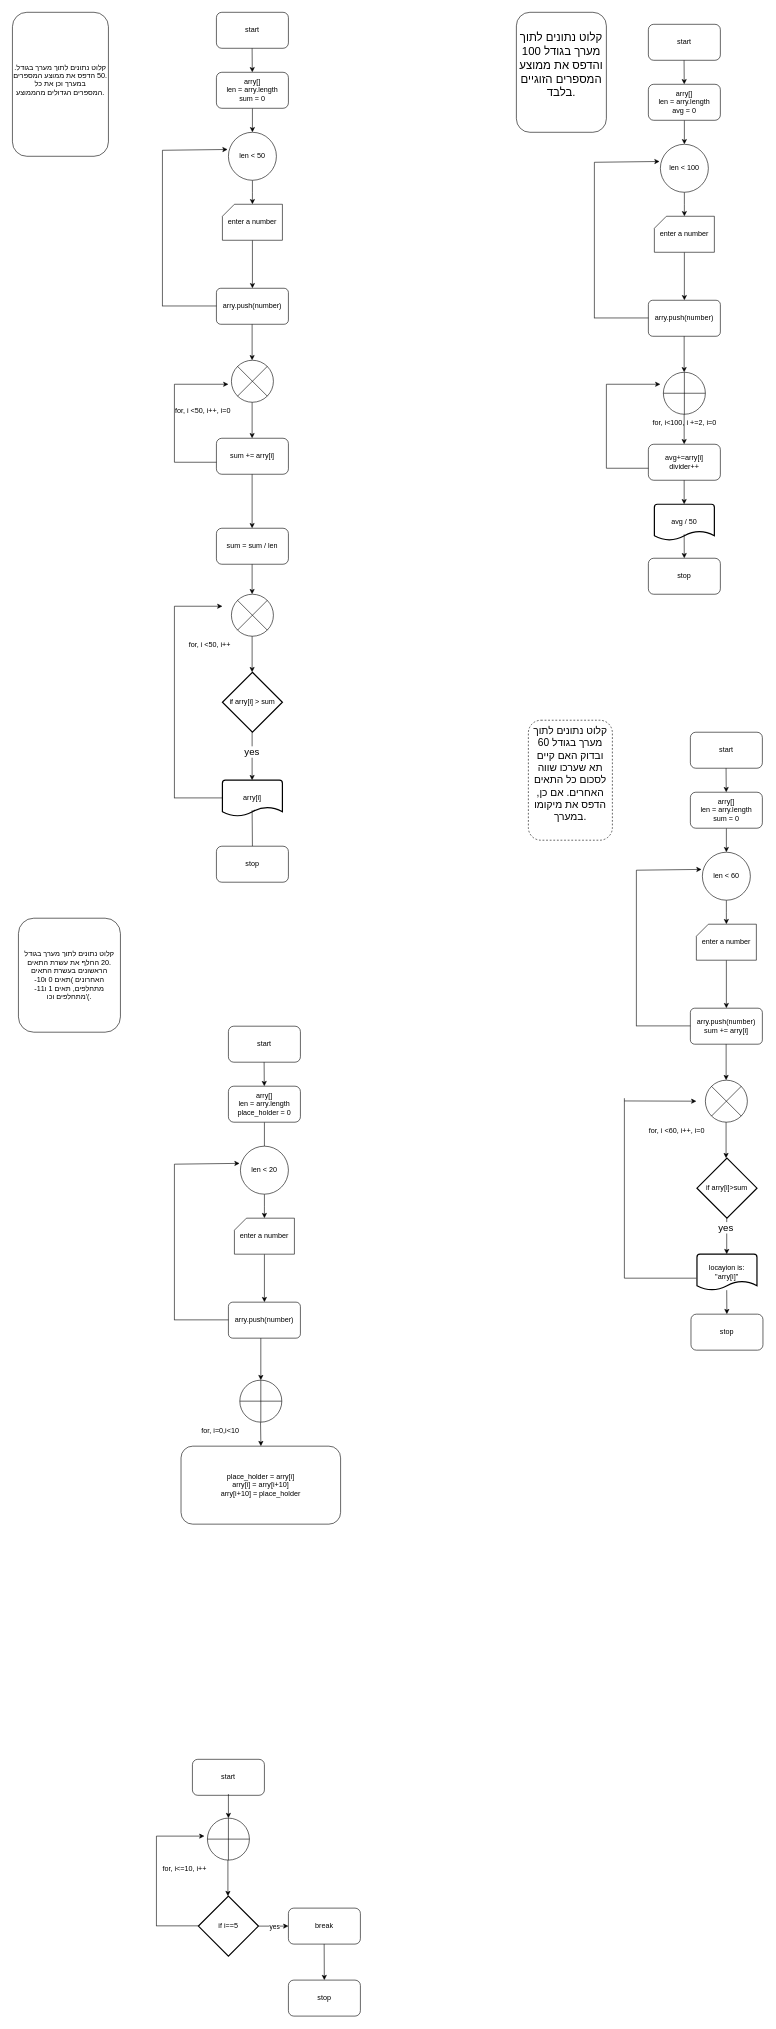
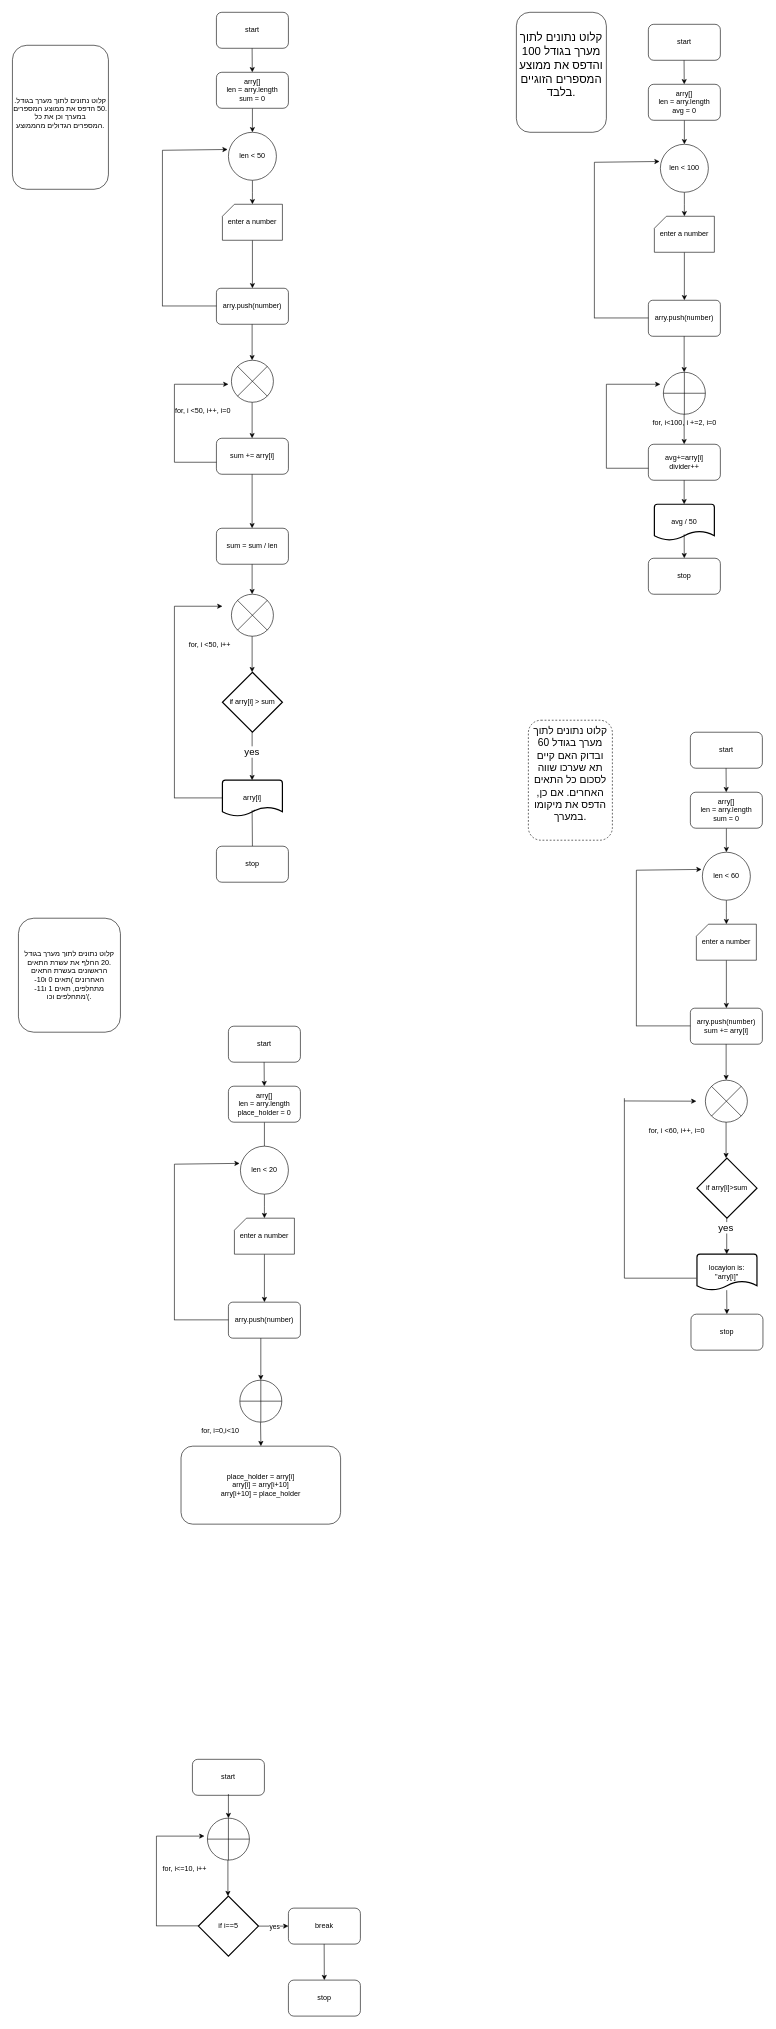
(60, 84) -> (60, 117)
